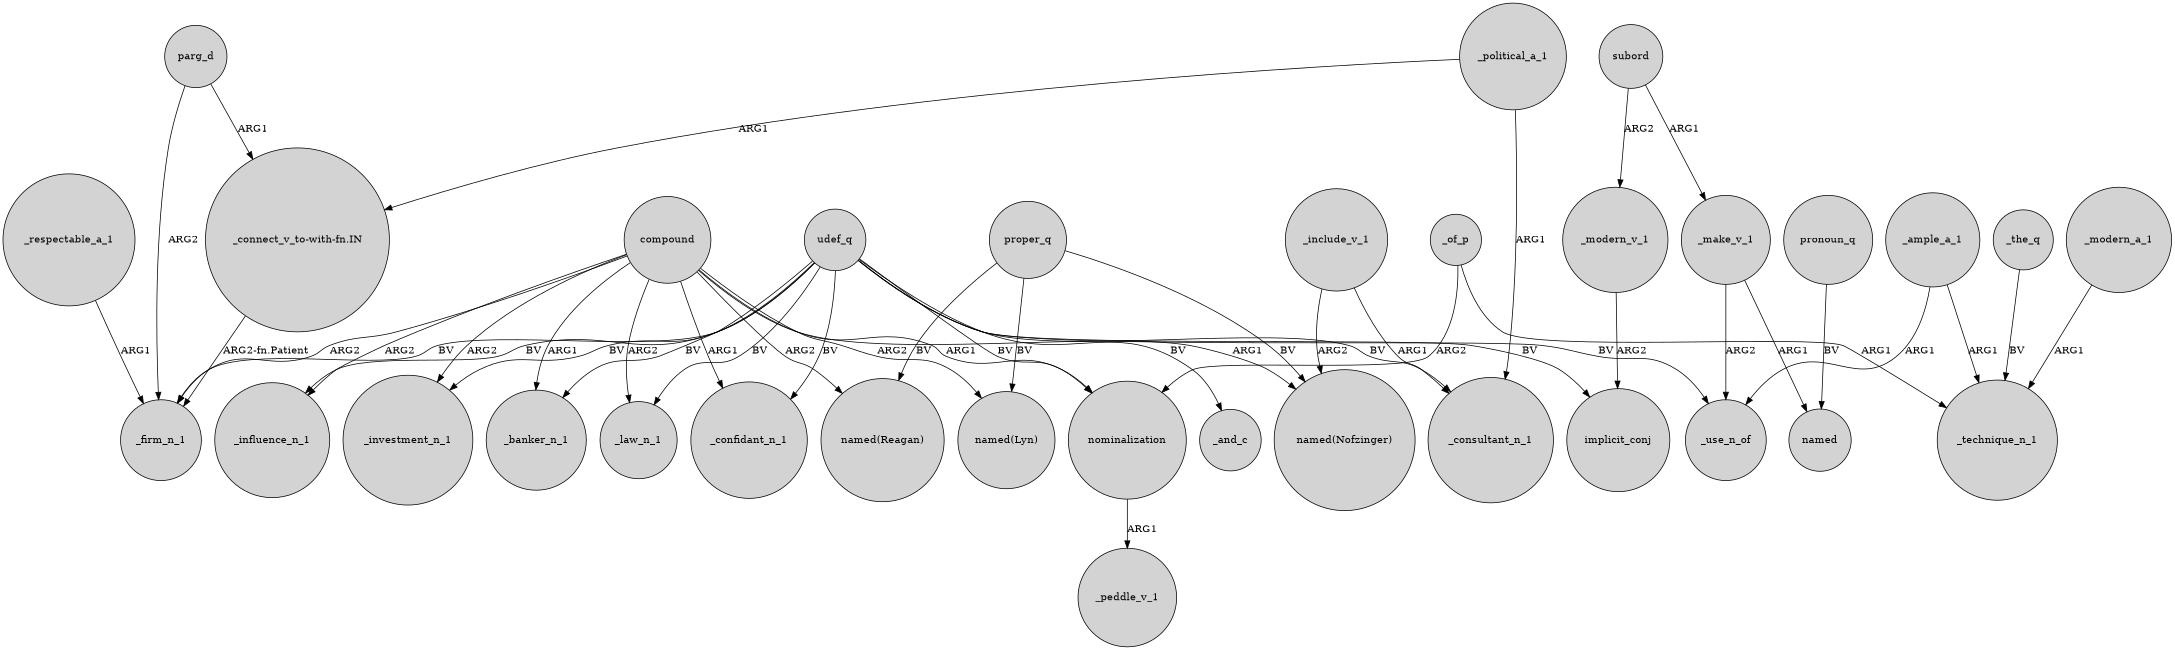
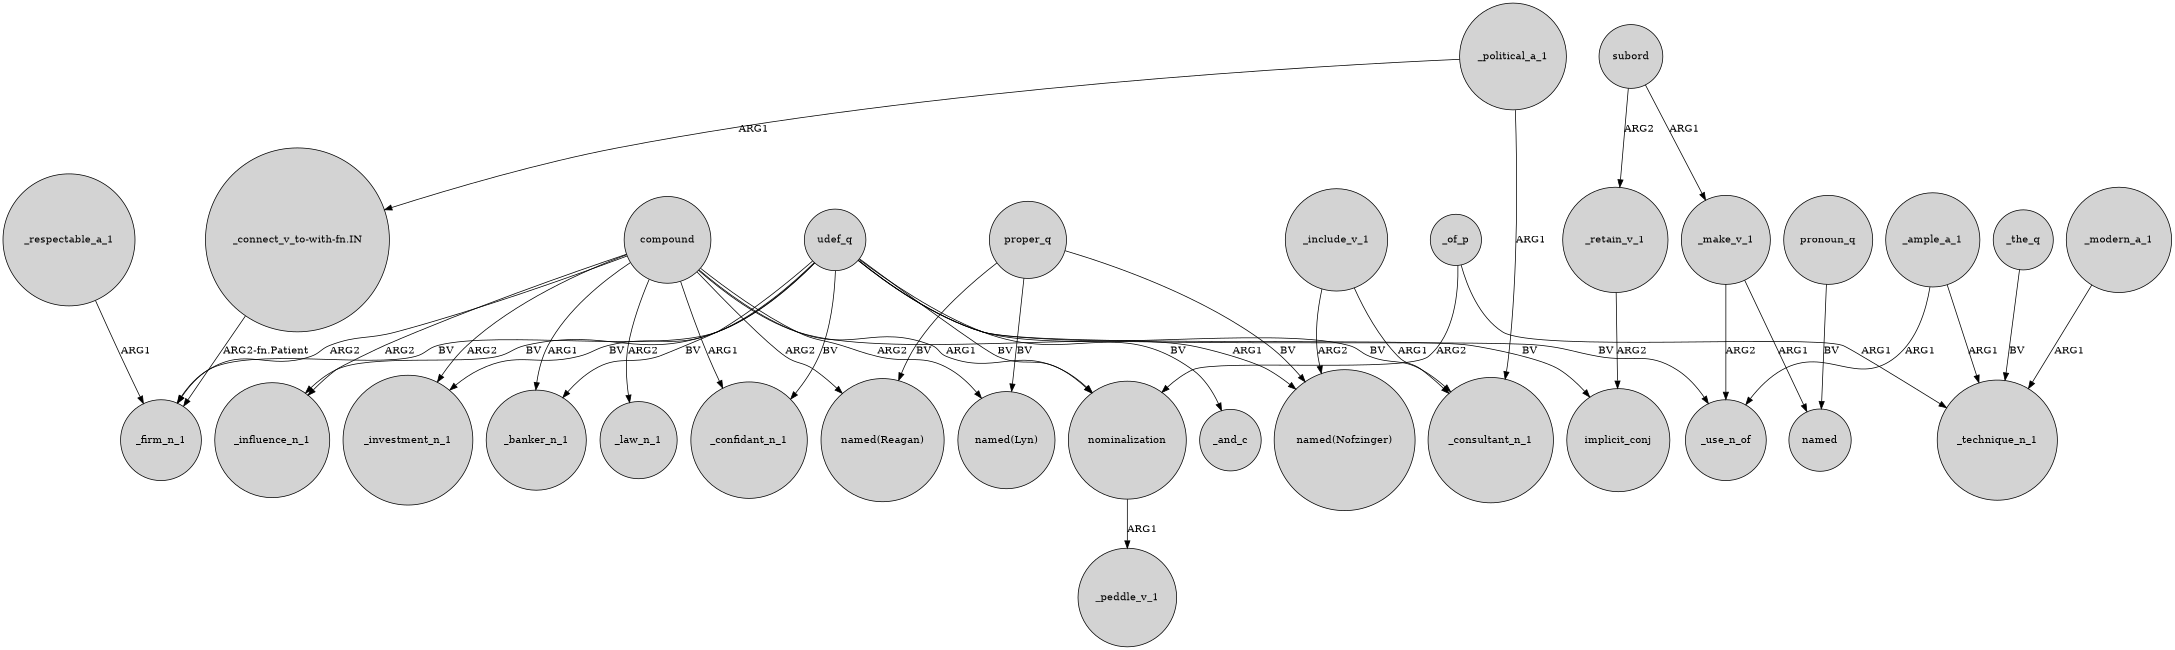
(196, 56) -> none
(1615, 240) -> (1615, 240)
(749, 349) -> none
